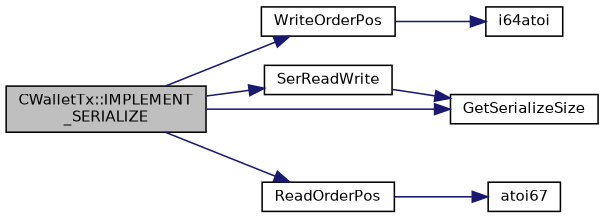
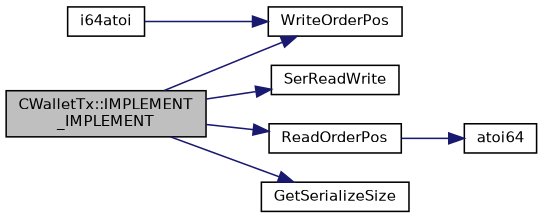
(433, 22) -> (199, 22)
(414, 93) -> none
(106, 109) -> (106, 114)
(524, 197) -> (500, 138)
